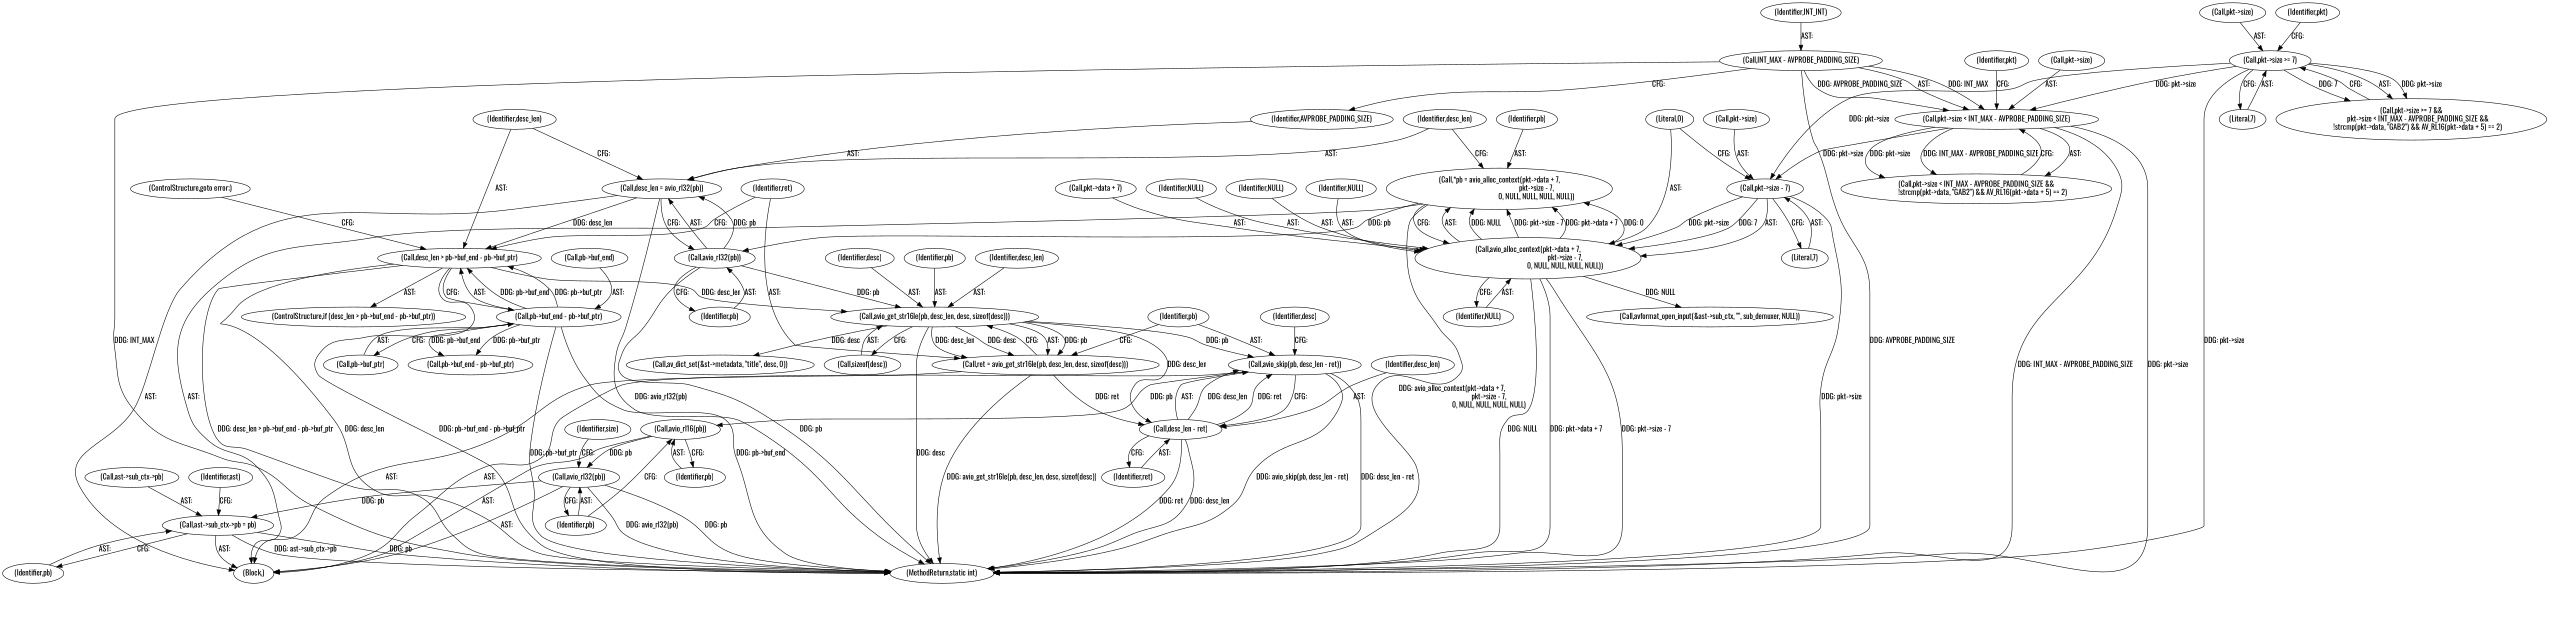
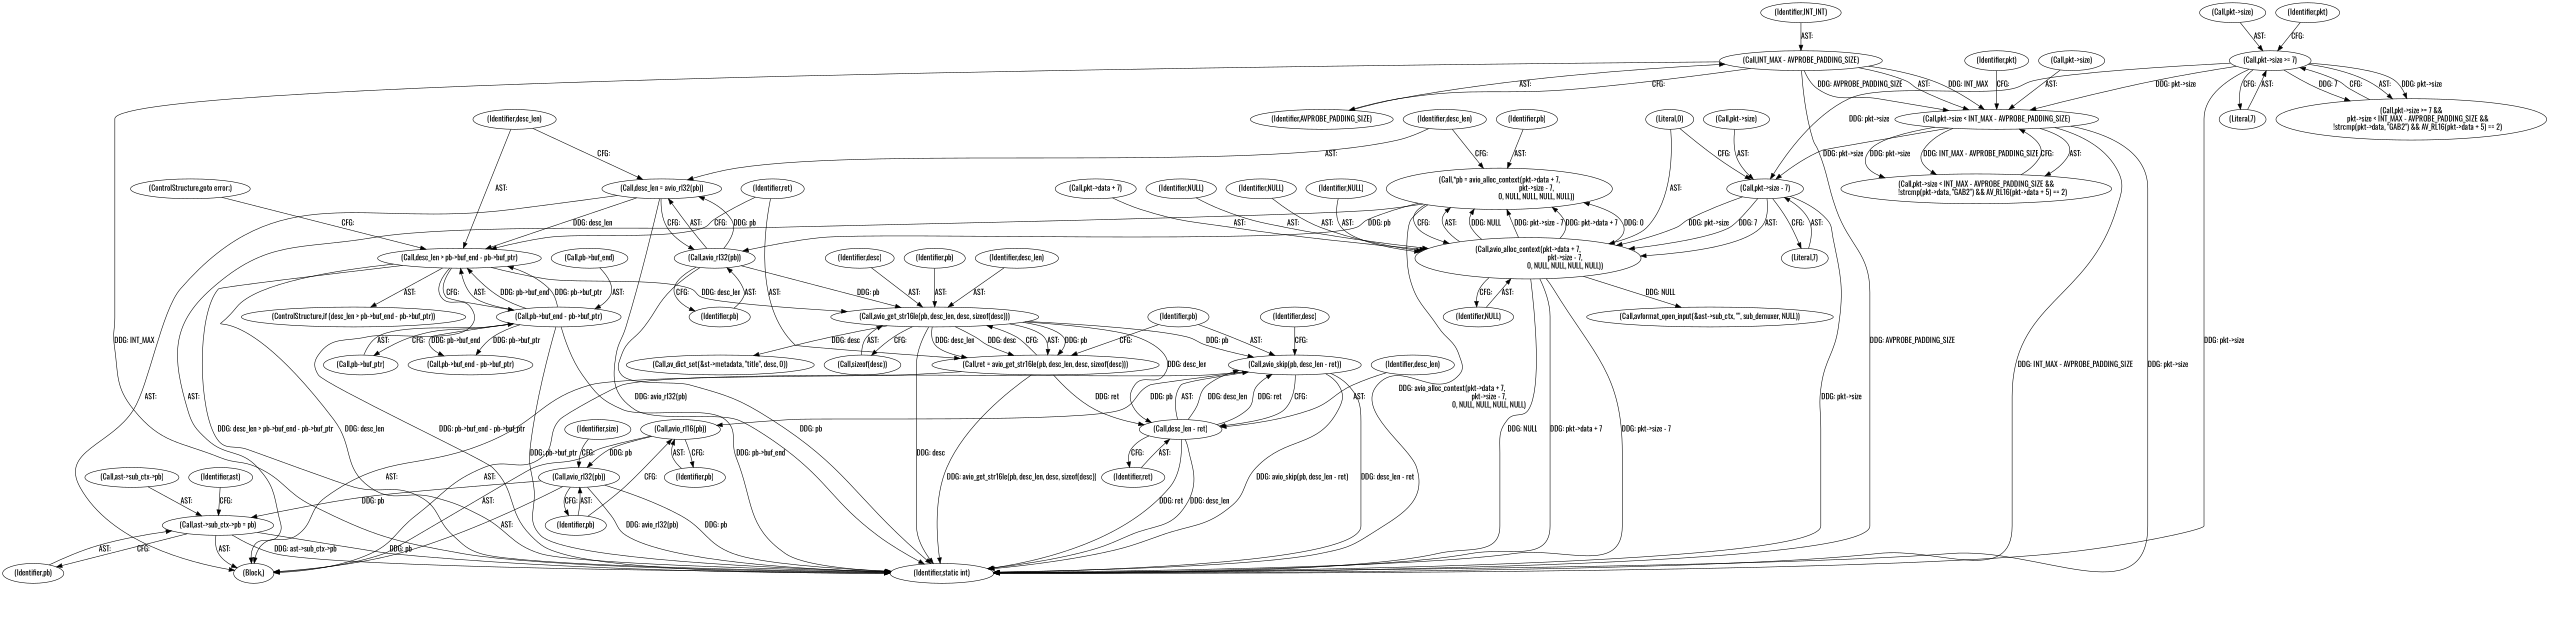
(972, 138) -> (1534, 79)
(942, 573) -> (942, 573)
